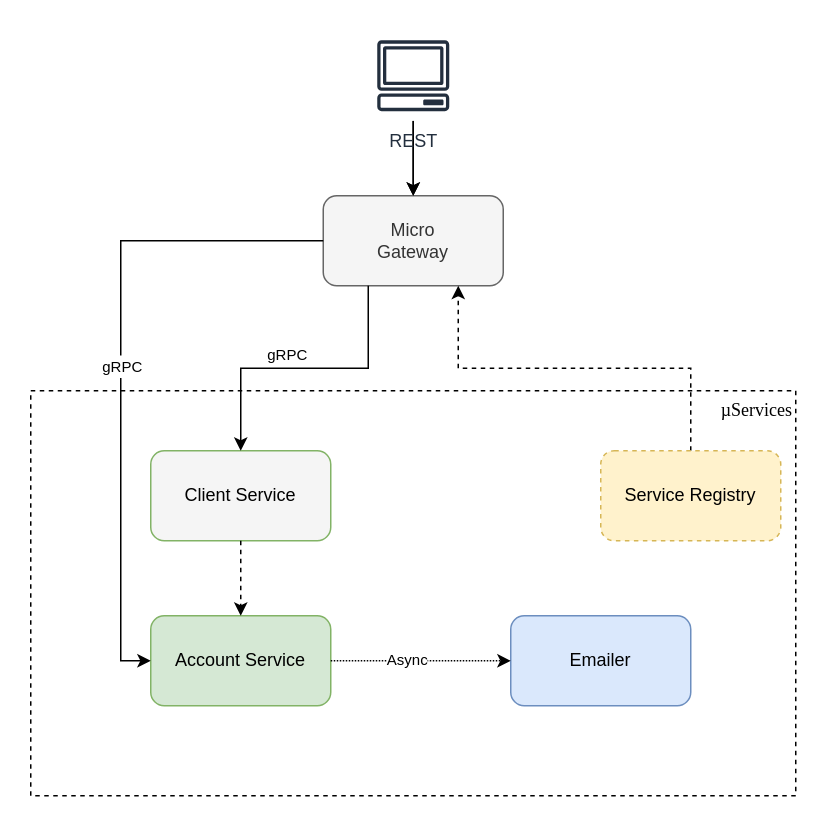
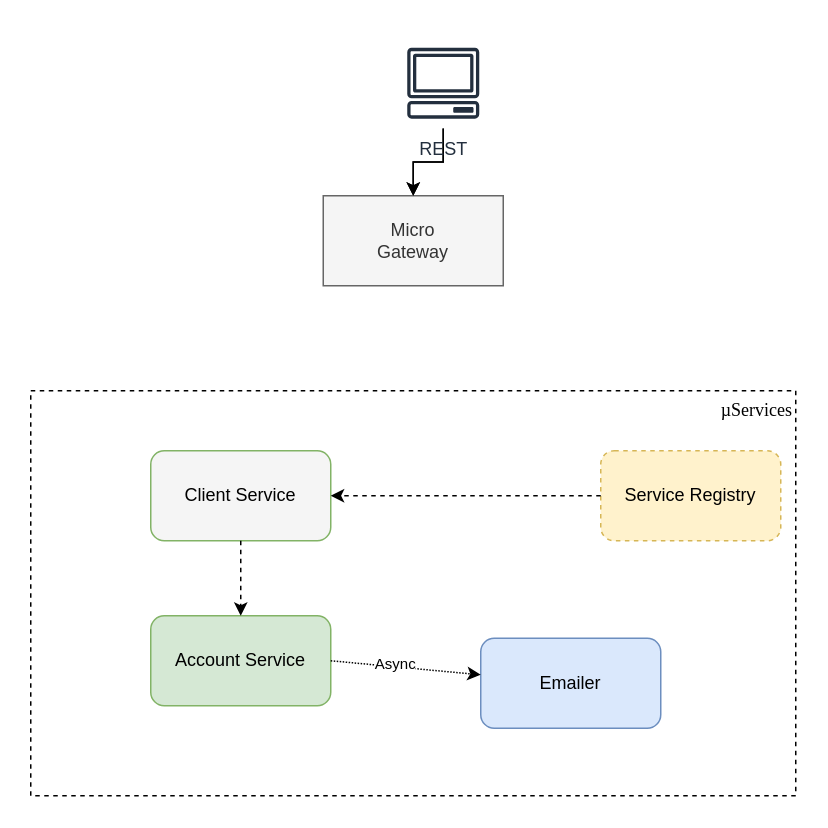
(413, 76) -> (443, 83)
(413, 241) -> (413, 241)
(121, 360) -> none
(310, 368) -> none
(580, 368) -> none
none -> (471, 496)
(601, 661) -> (571, 683)
